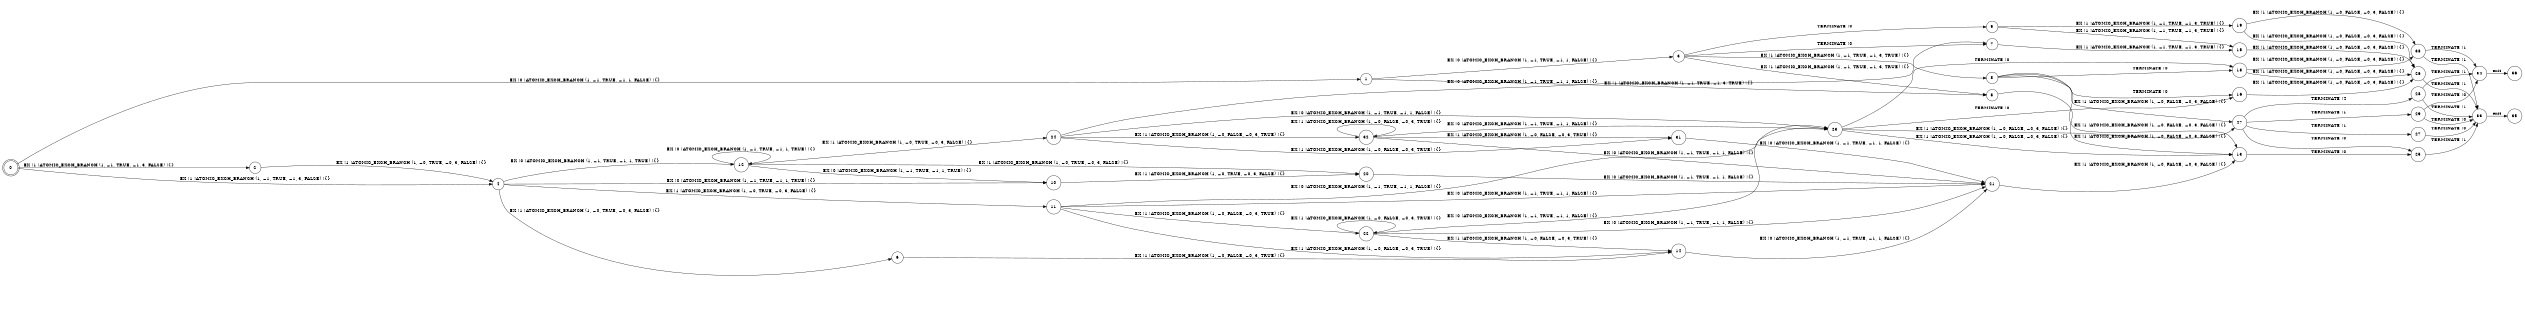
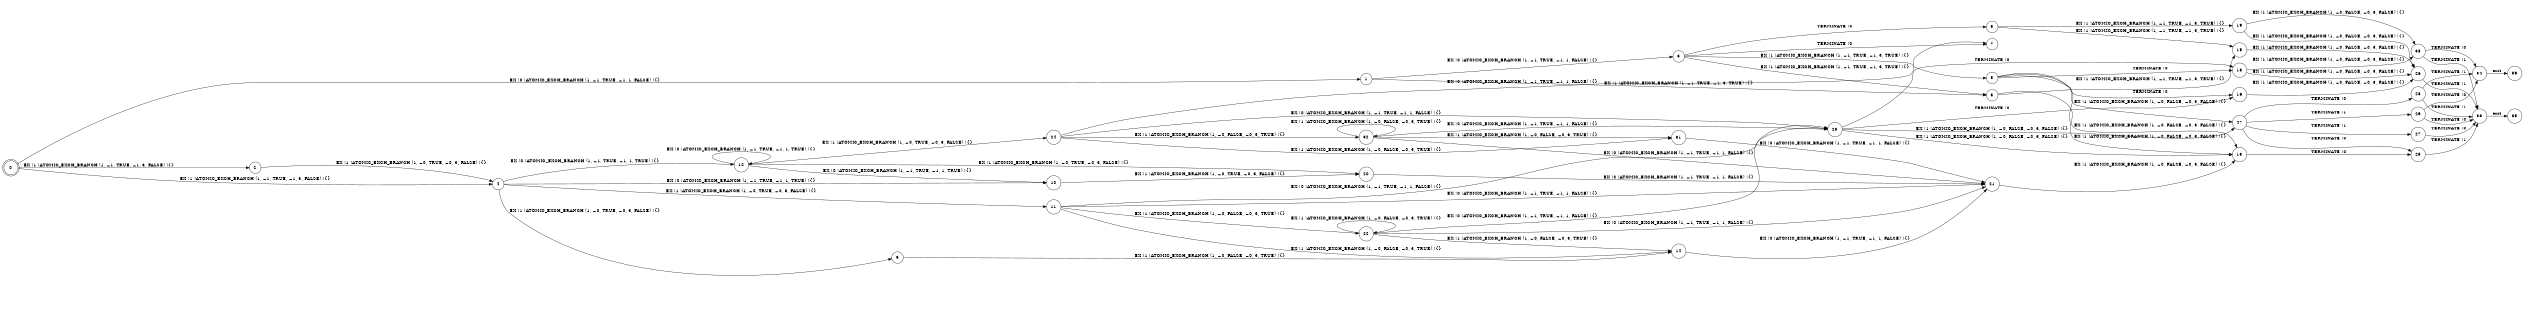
(2449, 48) -> (2449, 48)
(2113, 51) -> (2125, 89)
(2329, 99) -> (2329, 99)
